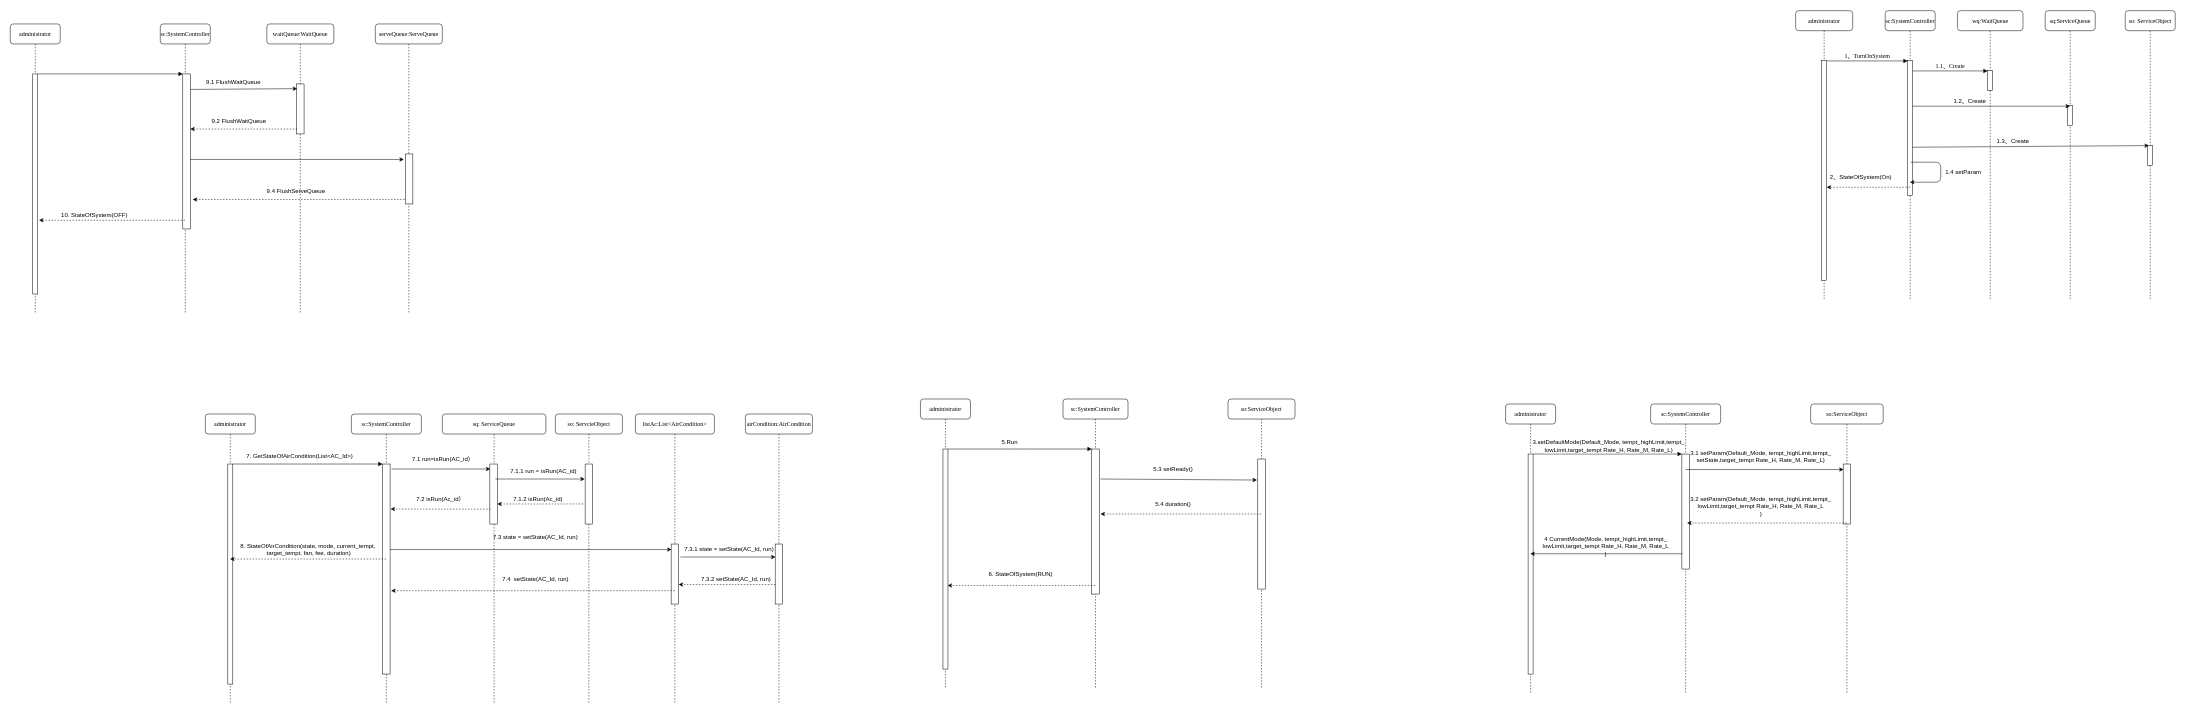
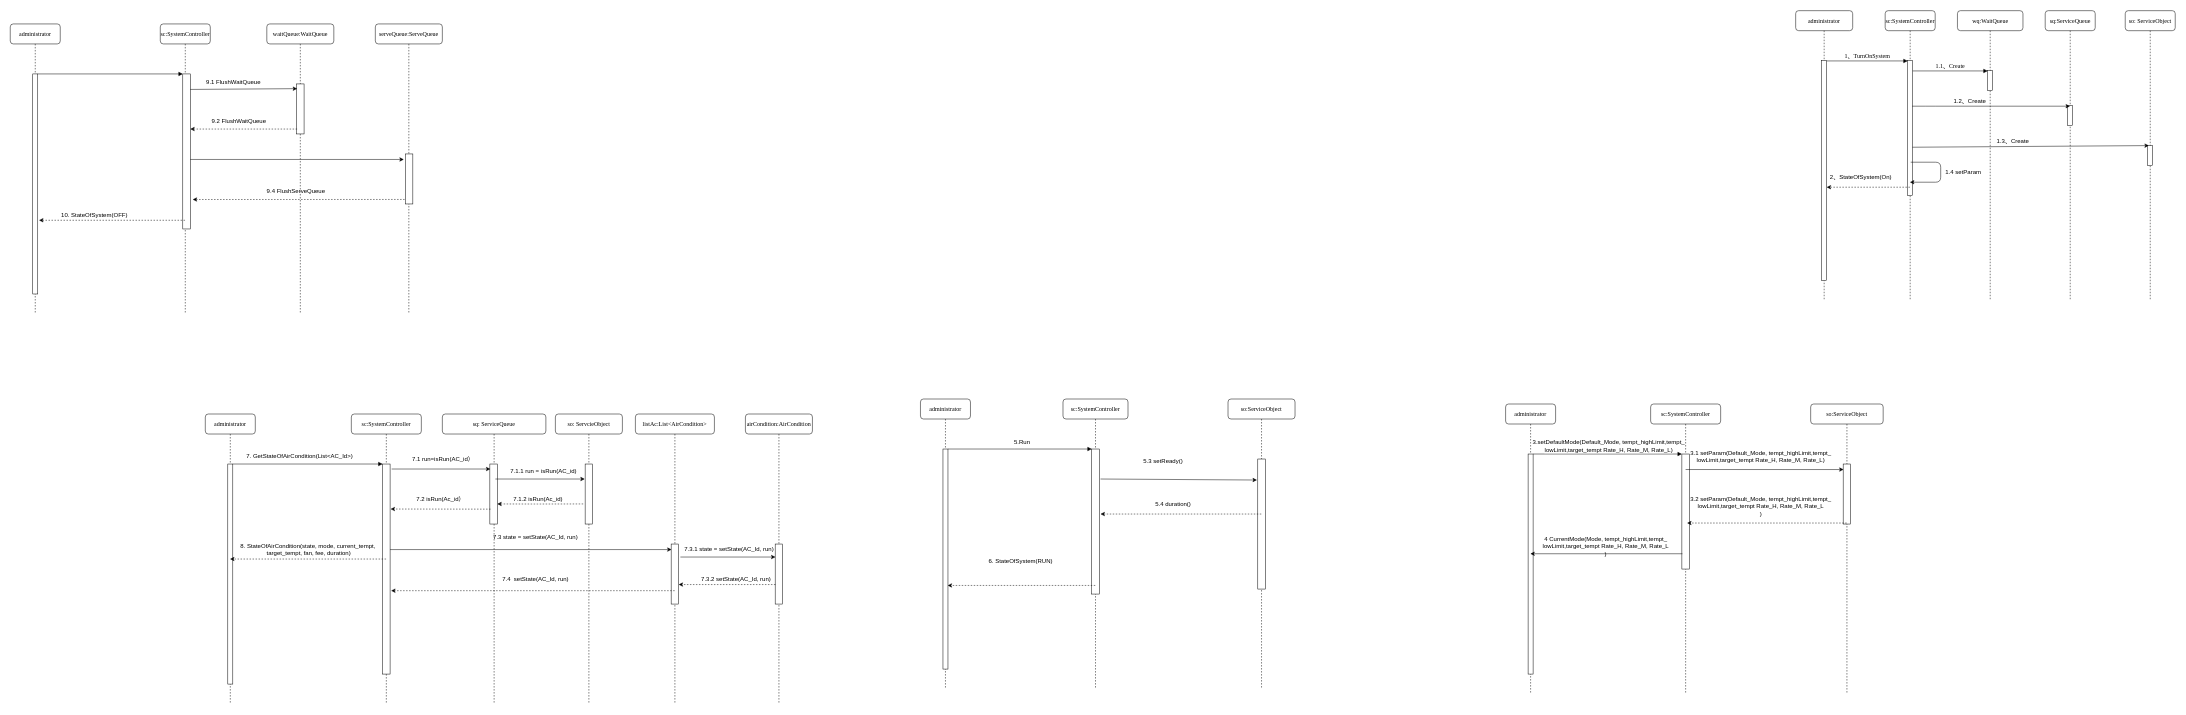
(1009, 442) -> (1022, 442)
(1761, 456) -> (1761, 456)
(1173, 469) -> (1163, 461)
(1020, 574) -> (1020, 561)
